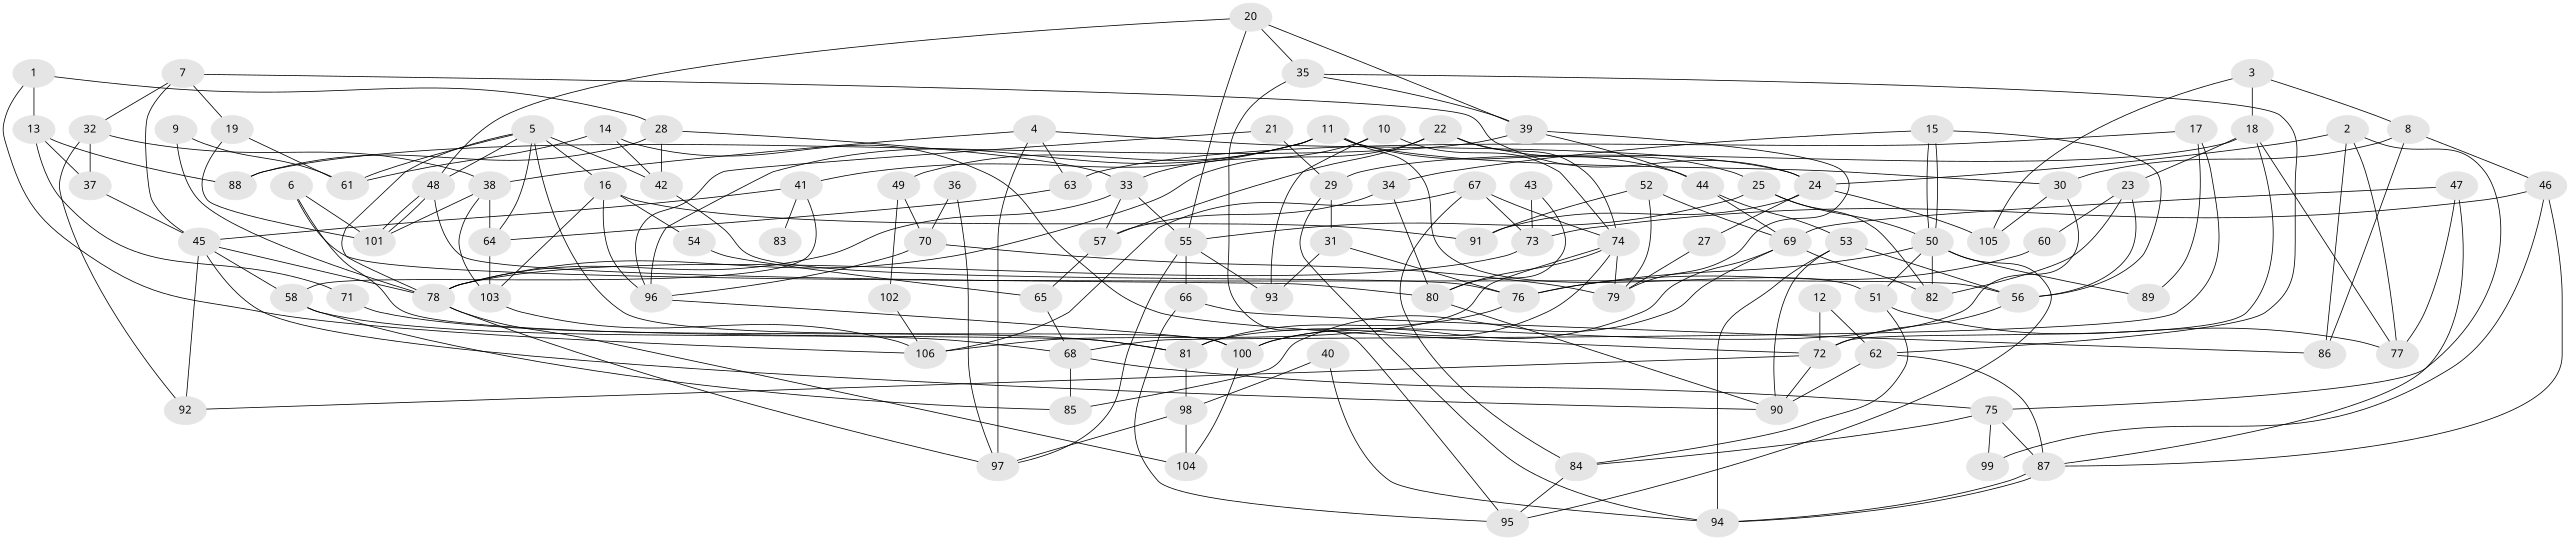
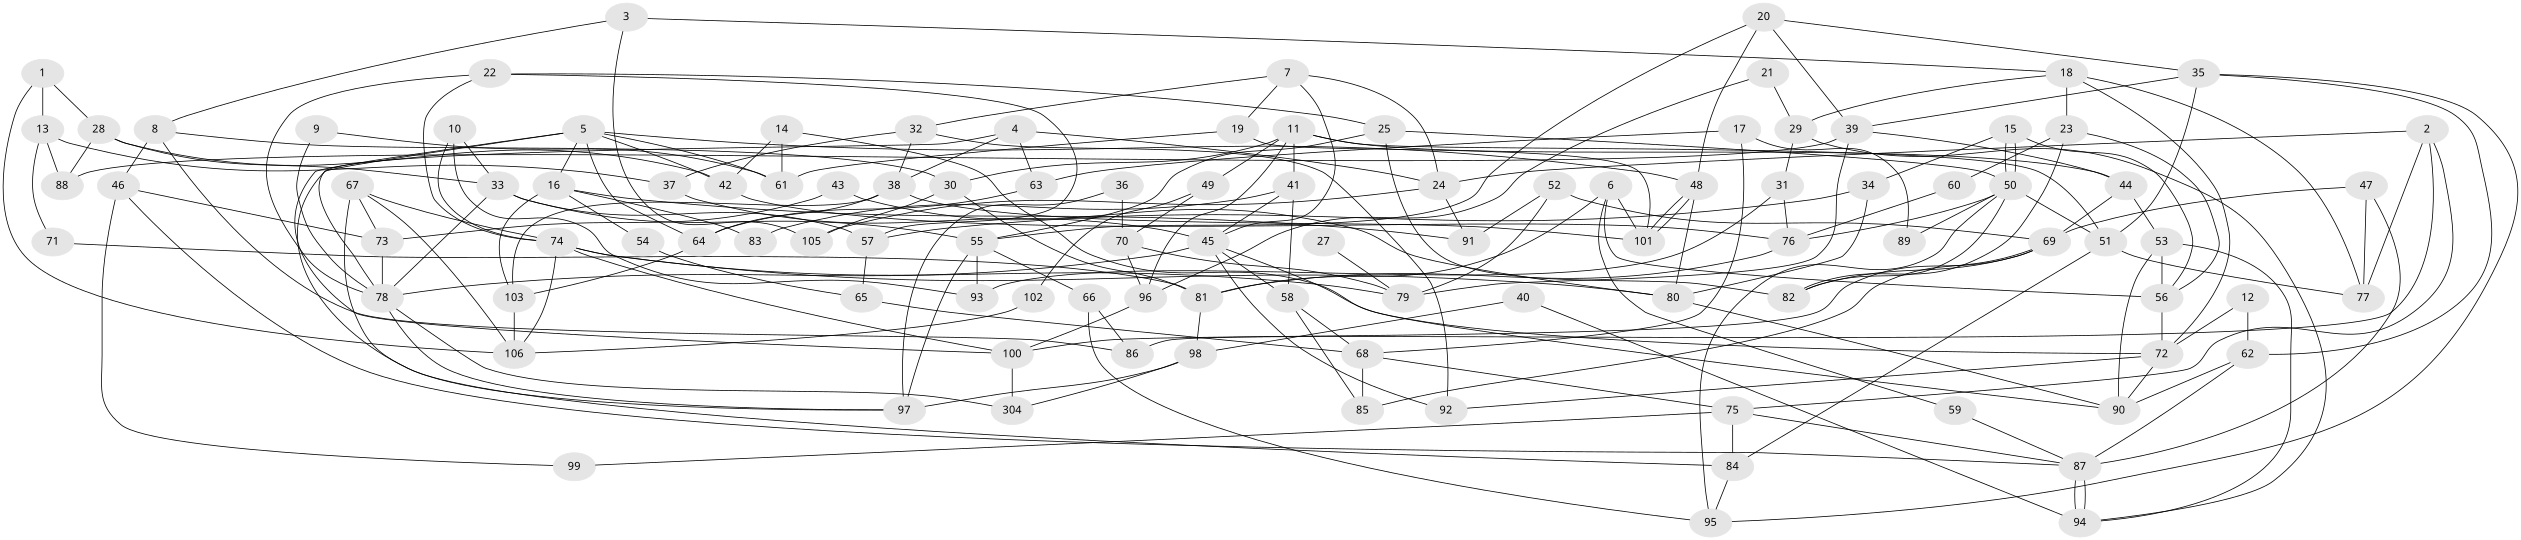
none -> (2170, 171)
(1746, 221) -> none
(608, 249) -> (657, 209)
none -> (1955, 411)
(1186, 467) -> (1012, 411)
